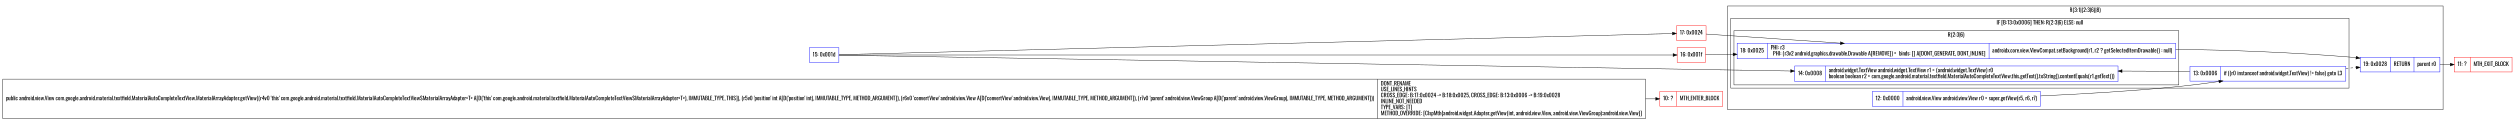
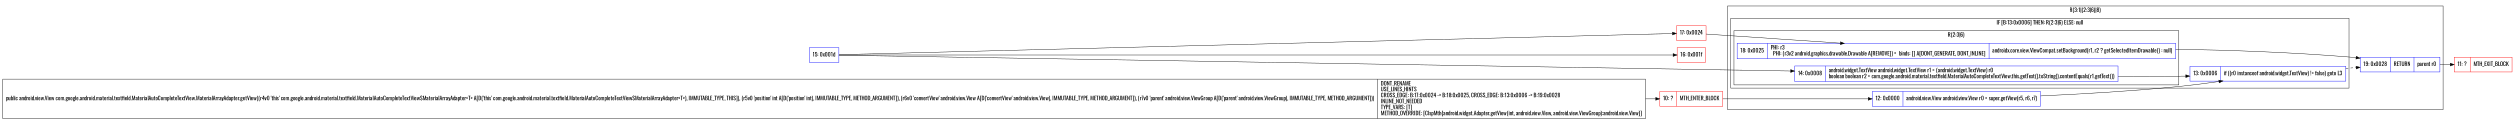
(1719, 55) -> none
(2156, 71) -> (2152, 76)
none -> (1795, 99)
